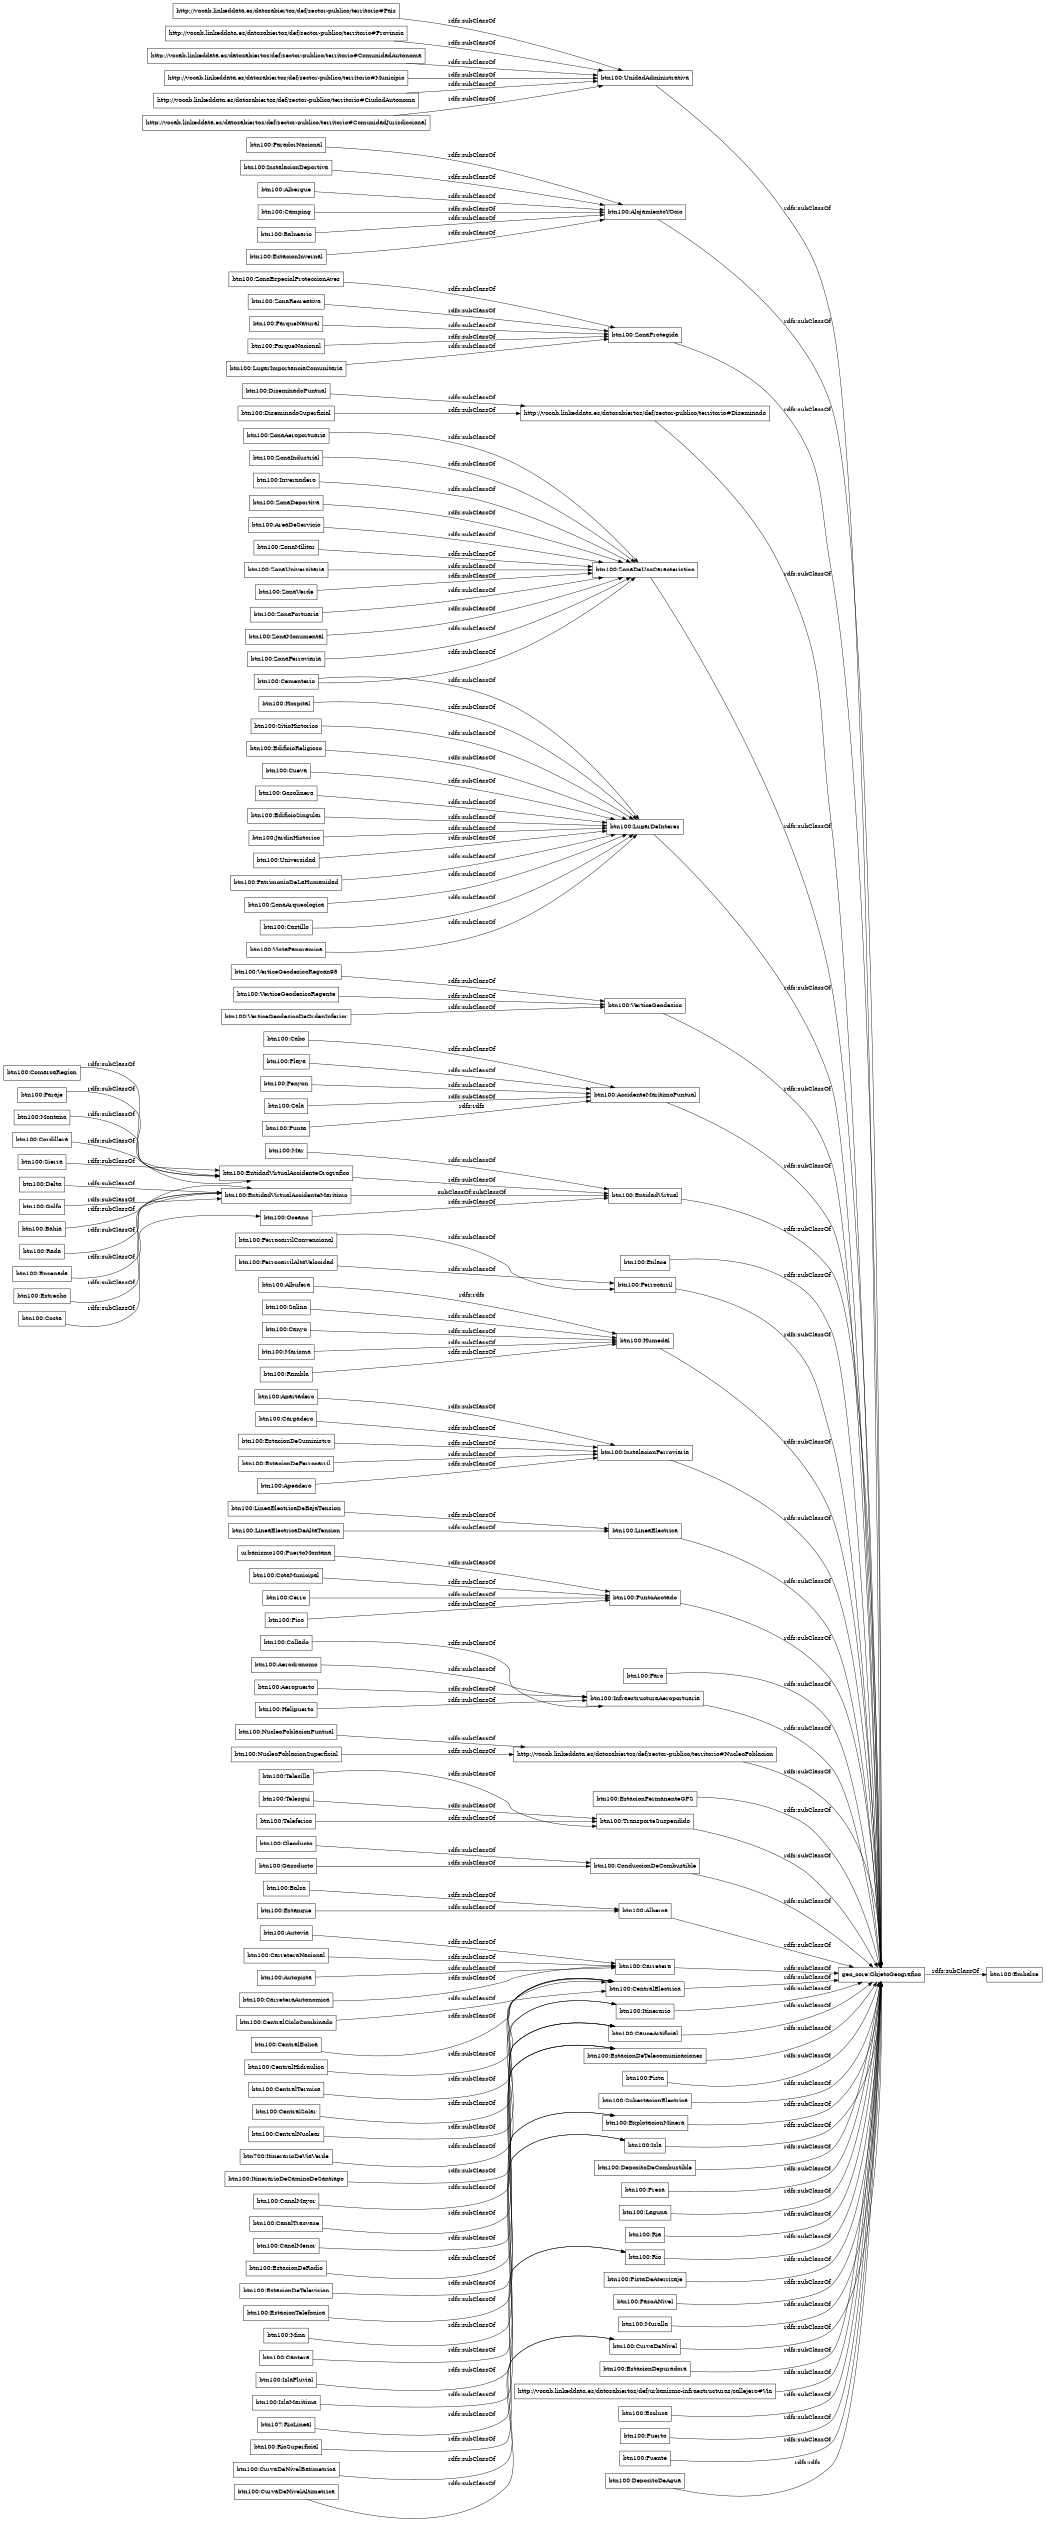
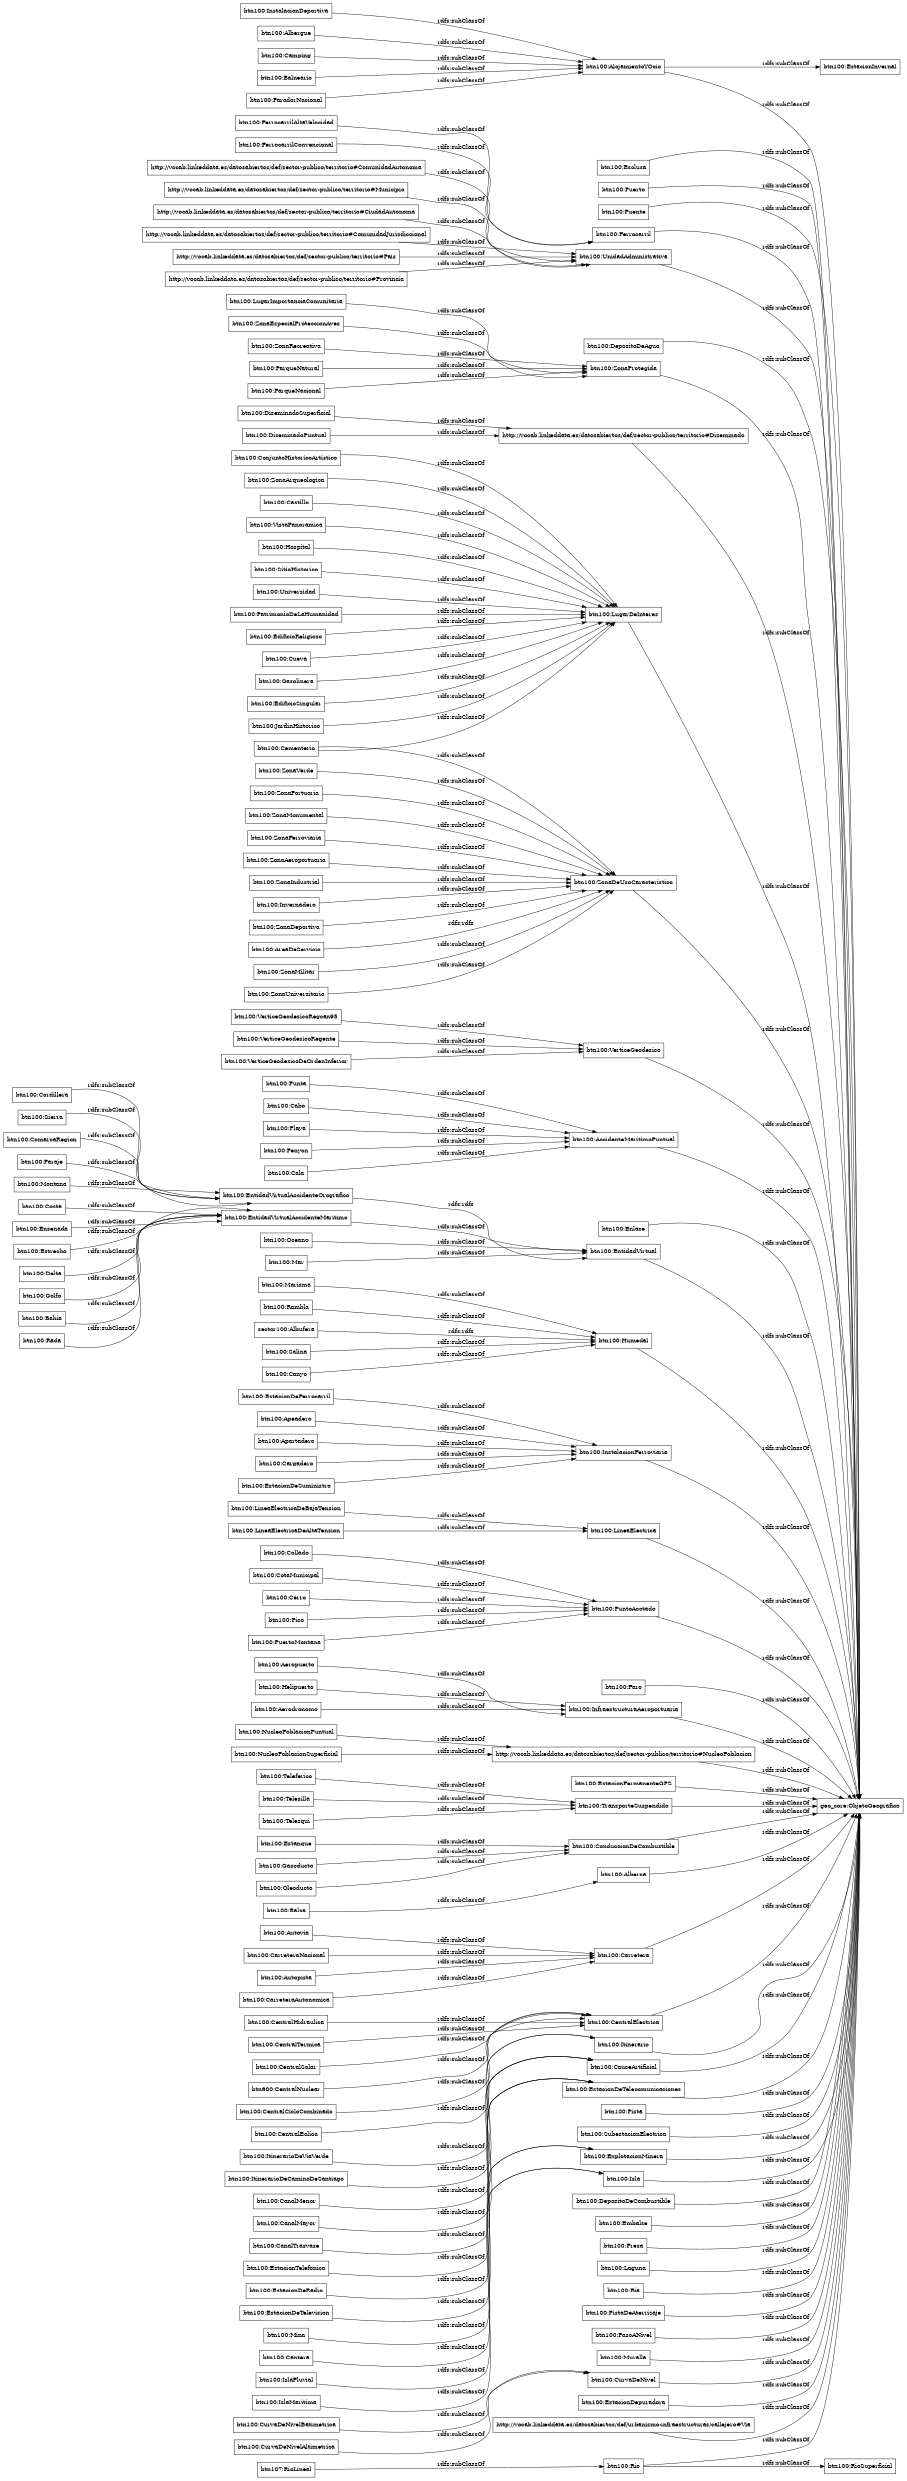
(464, 242) -> (740, 67)
none -> (286, 458)
(472, 535) -> (461, 924)
(472, 1107) -> (461, 1094)
(472, 1180) -> (461, 1205)
(472, 1193) -> (461, 1227)
(142, 1229) -> (141, 1211)
(286, 1285) -> (286, 1330)
(286, 1553) -> (286, 1643)
(467, 1650) -> (454, 1569)
(465, 1911) -> (440, 1845)
(954, 1975) -> (836, 2095)
(286, 2134) -> (286, 2090)
(286, 2157) -> (286, 2157)
(508, 2439) -> (732, 2466)
(807, 2463) -> (786, 359)
